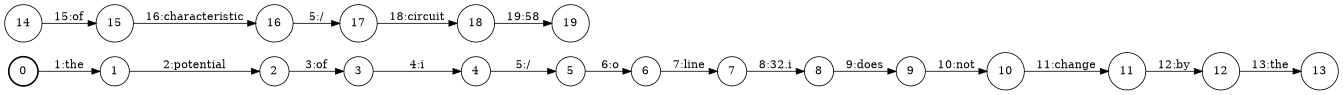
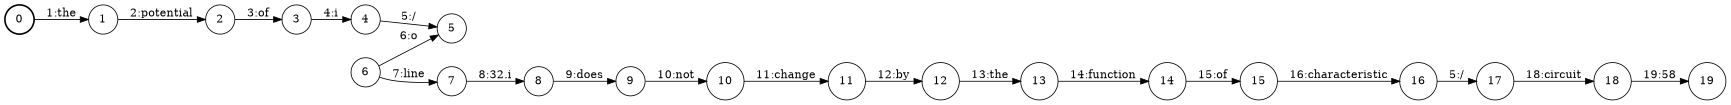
(604, 71) -> (405, 52)
none -> (1099, 81)
